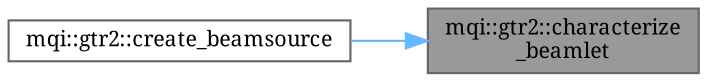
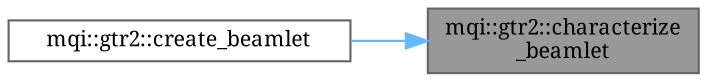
(180, 41) -> (180, 41)
